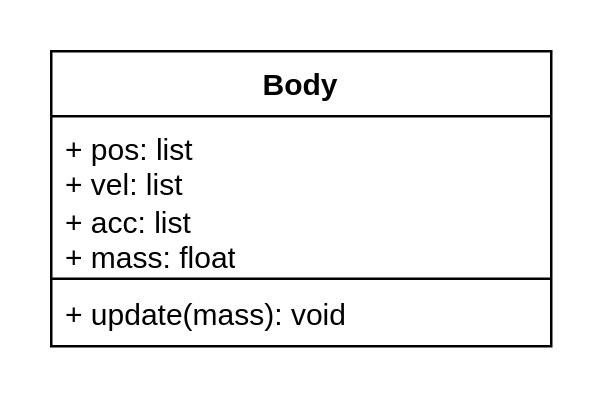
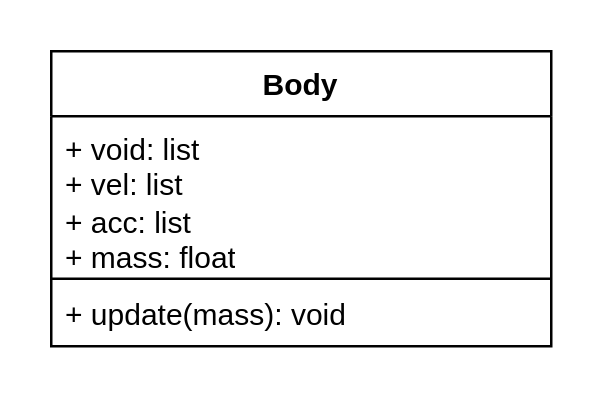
(160, 206) -> (160, 206)
